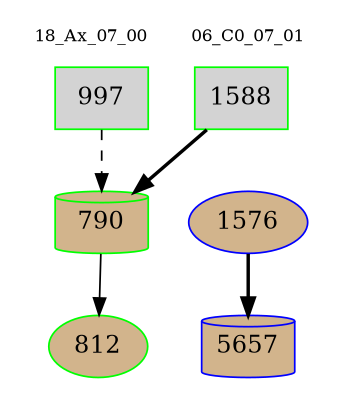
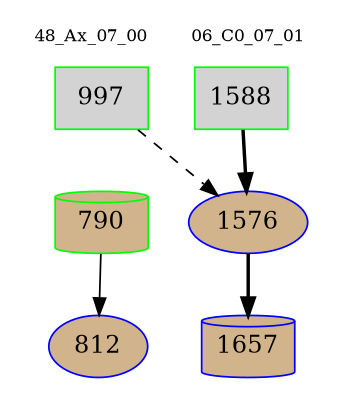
(91, 37) -> (91, 37)
(186, 148) -> (244, 152)
(102, 152) -> (187, 171)
(98, 346) -> (98, 346)
(248, 346) -> (248, 346)
